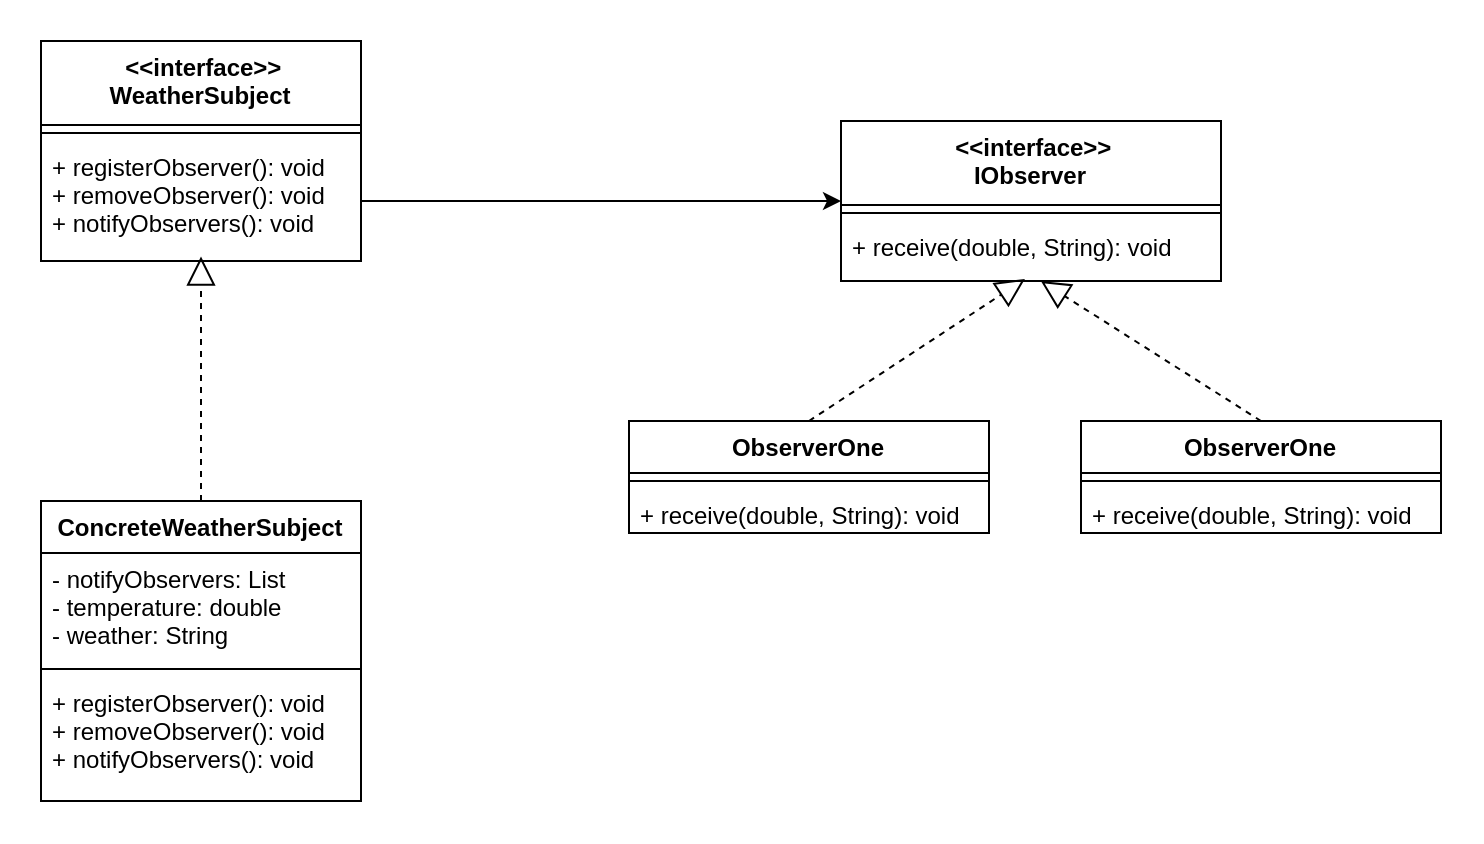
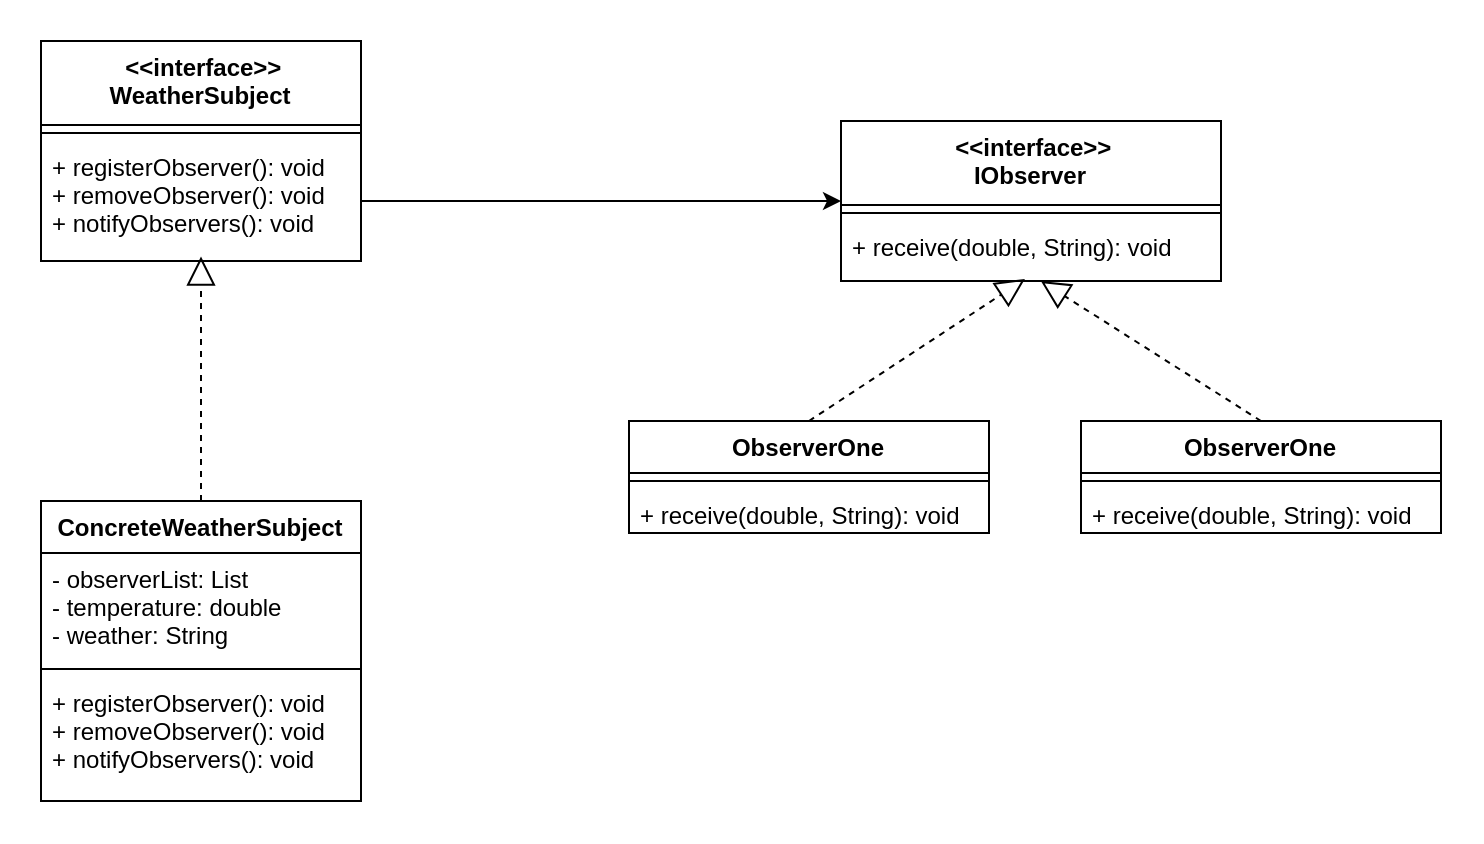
(191, 580) -> (171, 580)
